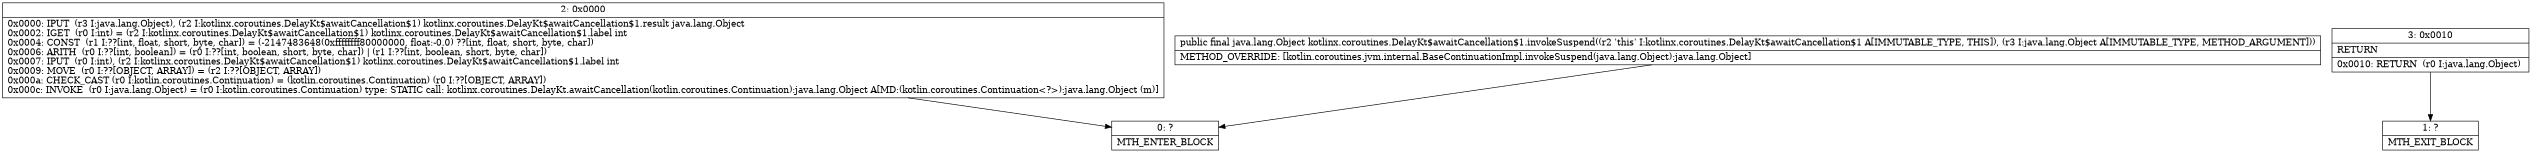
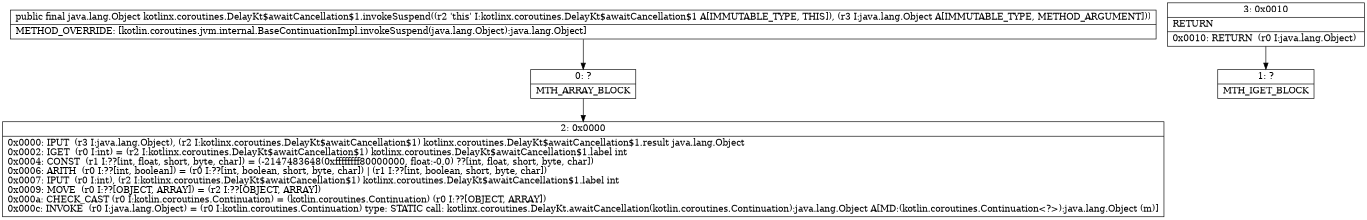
(1007, 112) -> (583, 107)
(1165, 143) -> (583, 91)
(2430, 143) -> (1266, 91)
